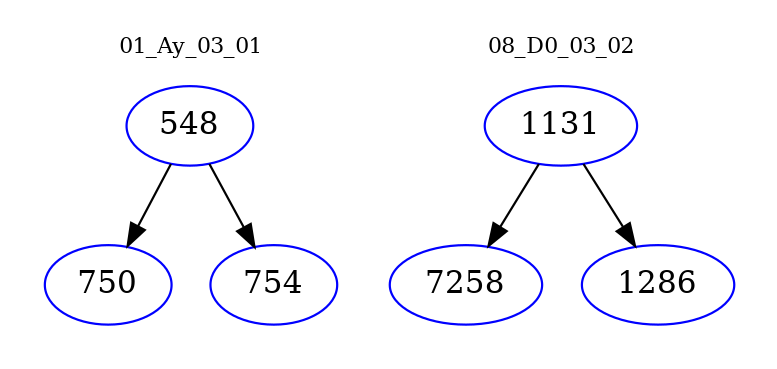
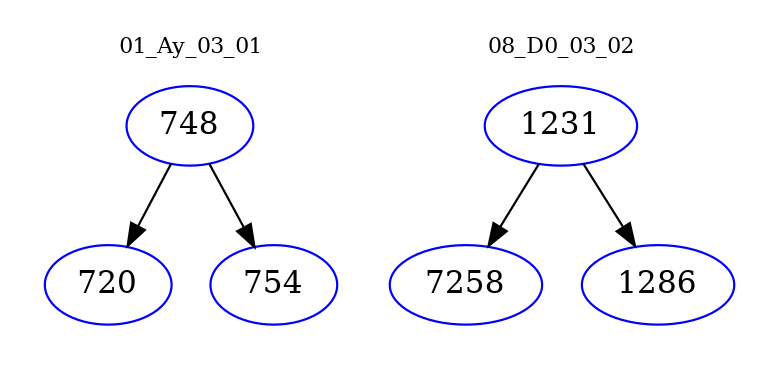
(190, 126) -> (190, 126)
(561, 126) -> (561, 126)
(108, 285) -> (108, 285)
